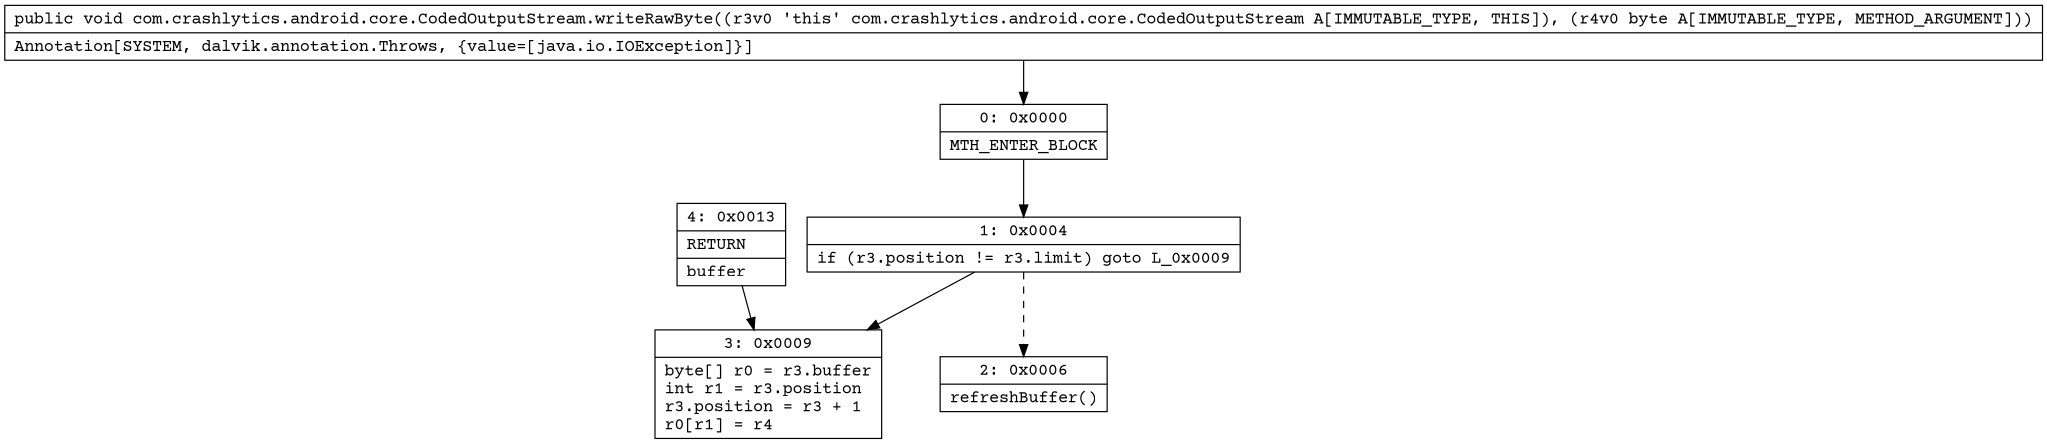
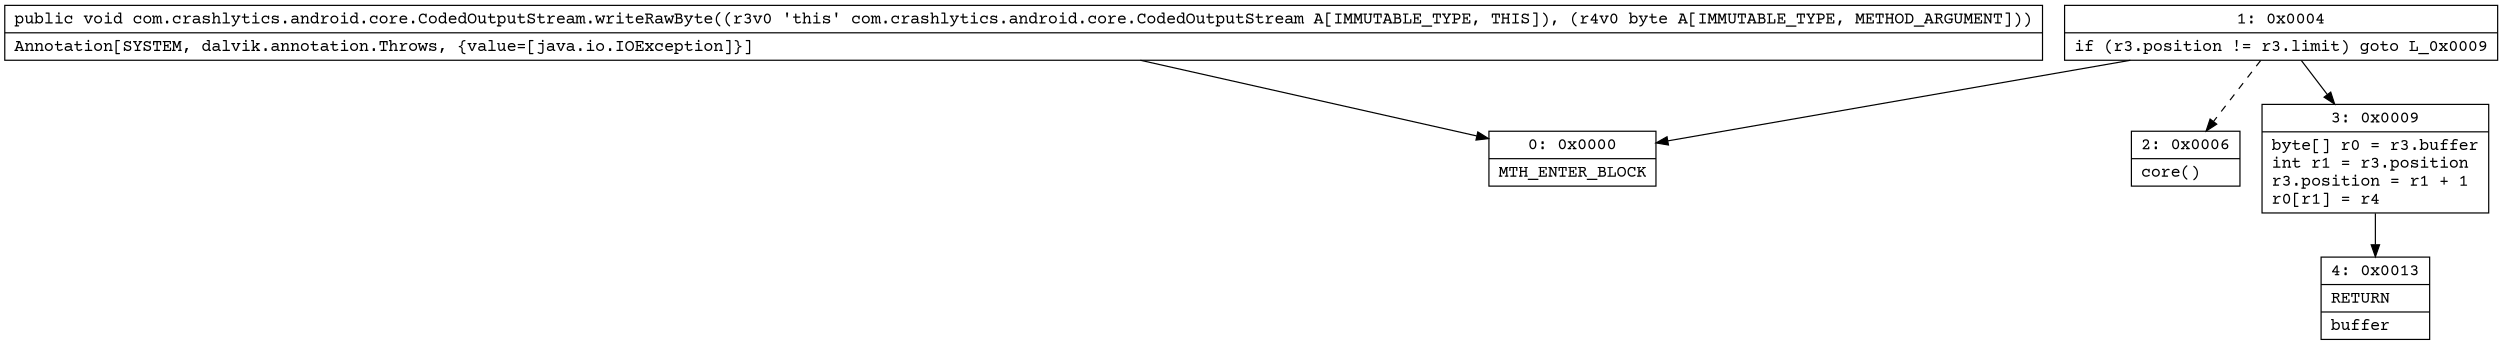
(1024, 182) -> (1899, 101)
(746, 302) -> (2375, 229)
(1024, 397) -> (2171, 172)
(764, 406) -> (2371, 181)
